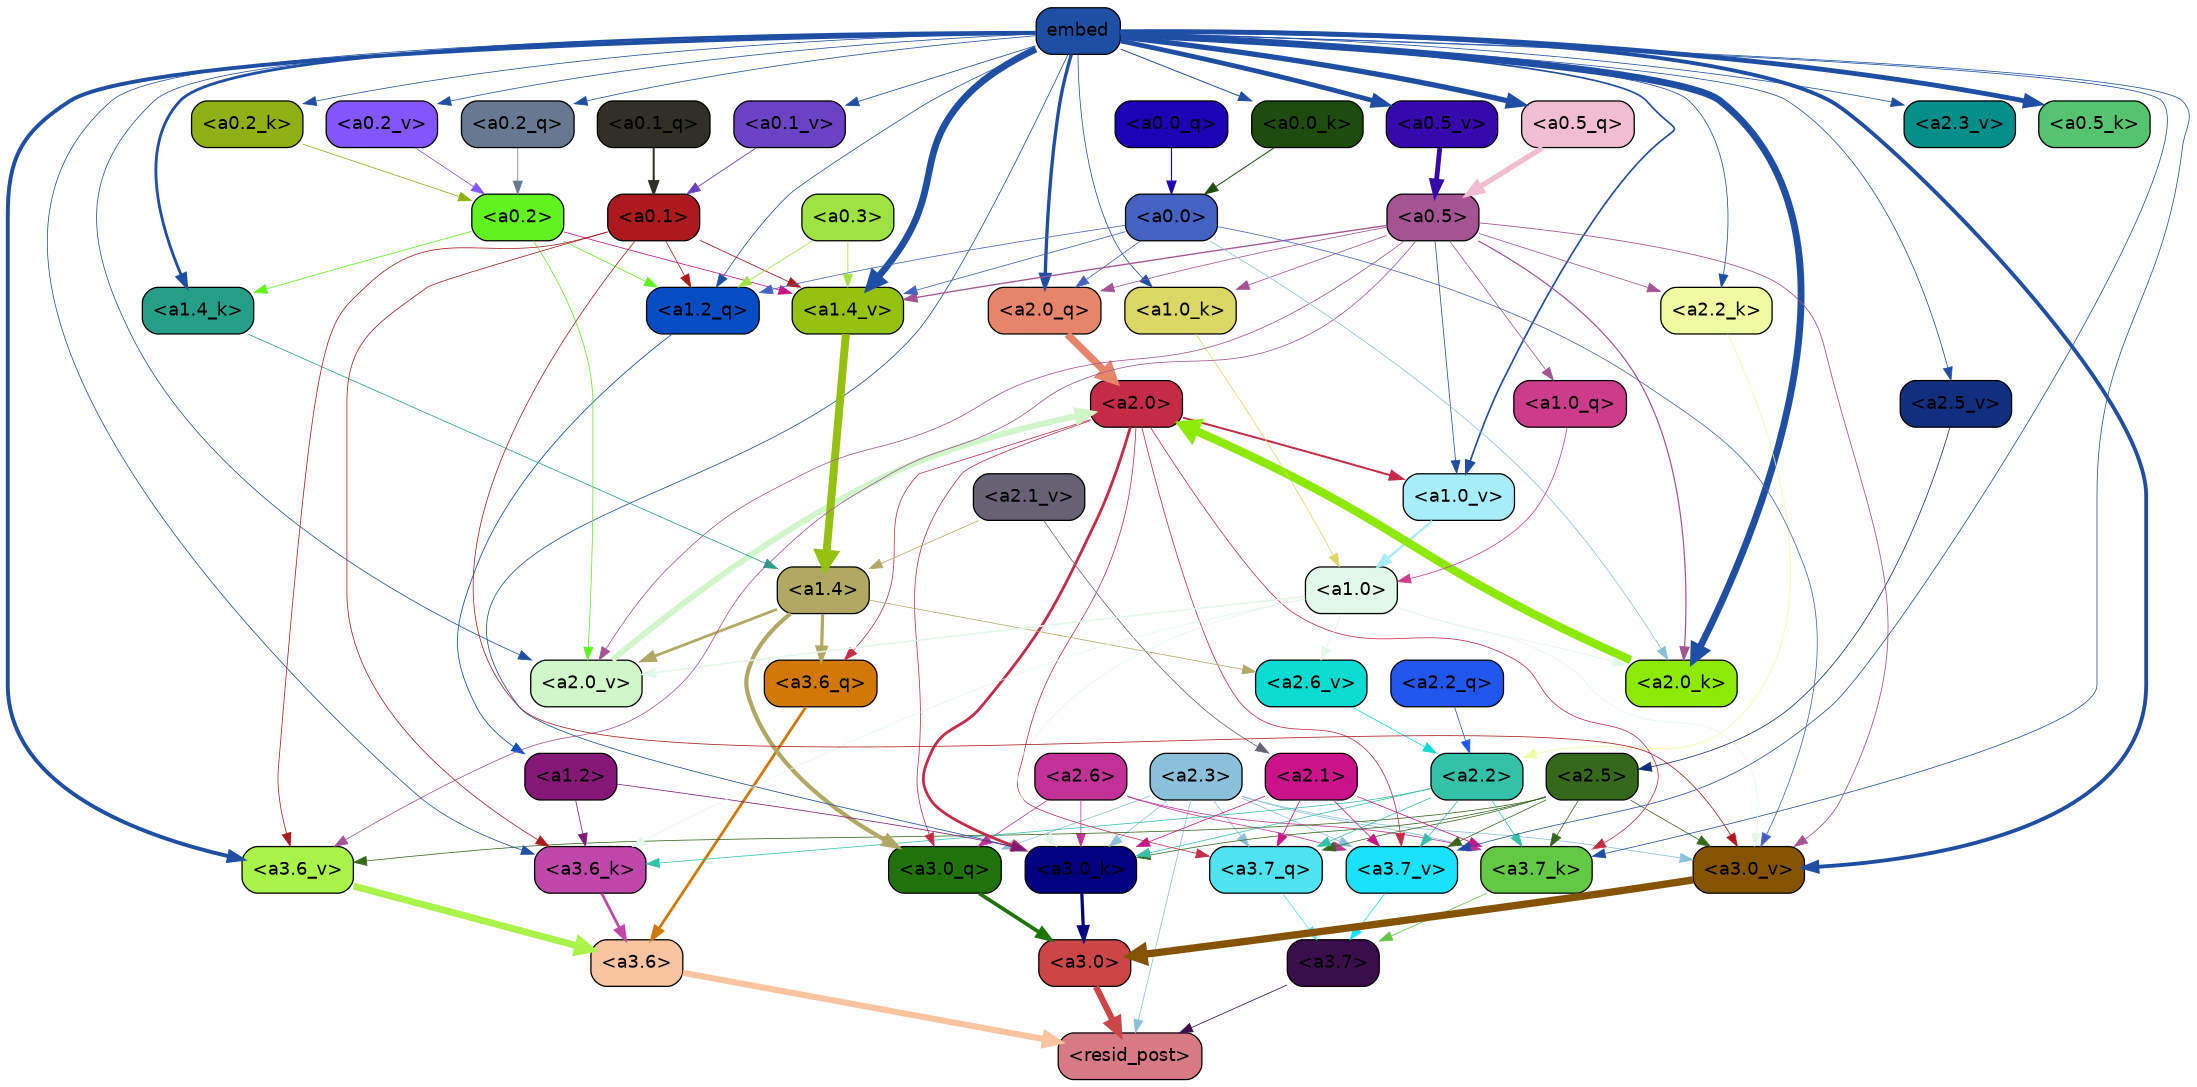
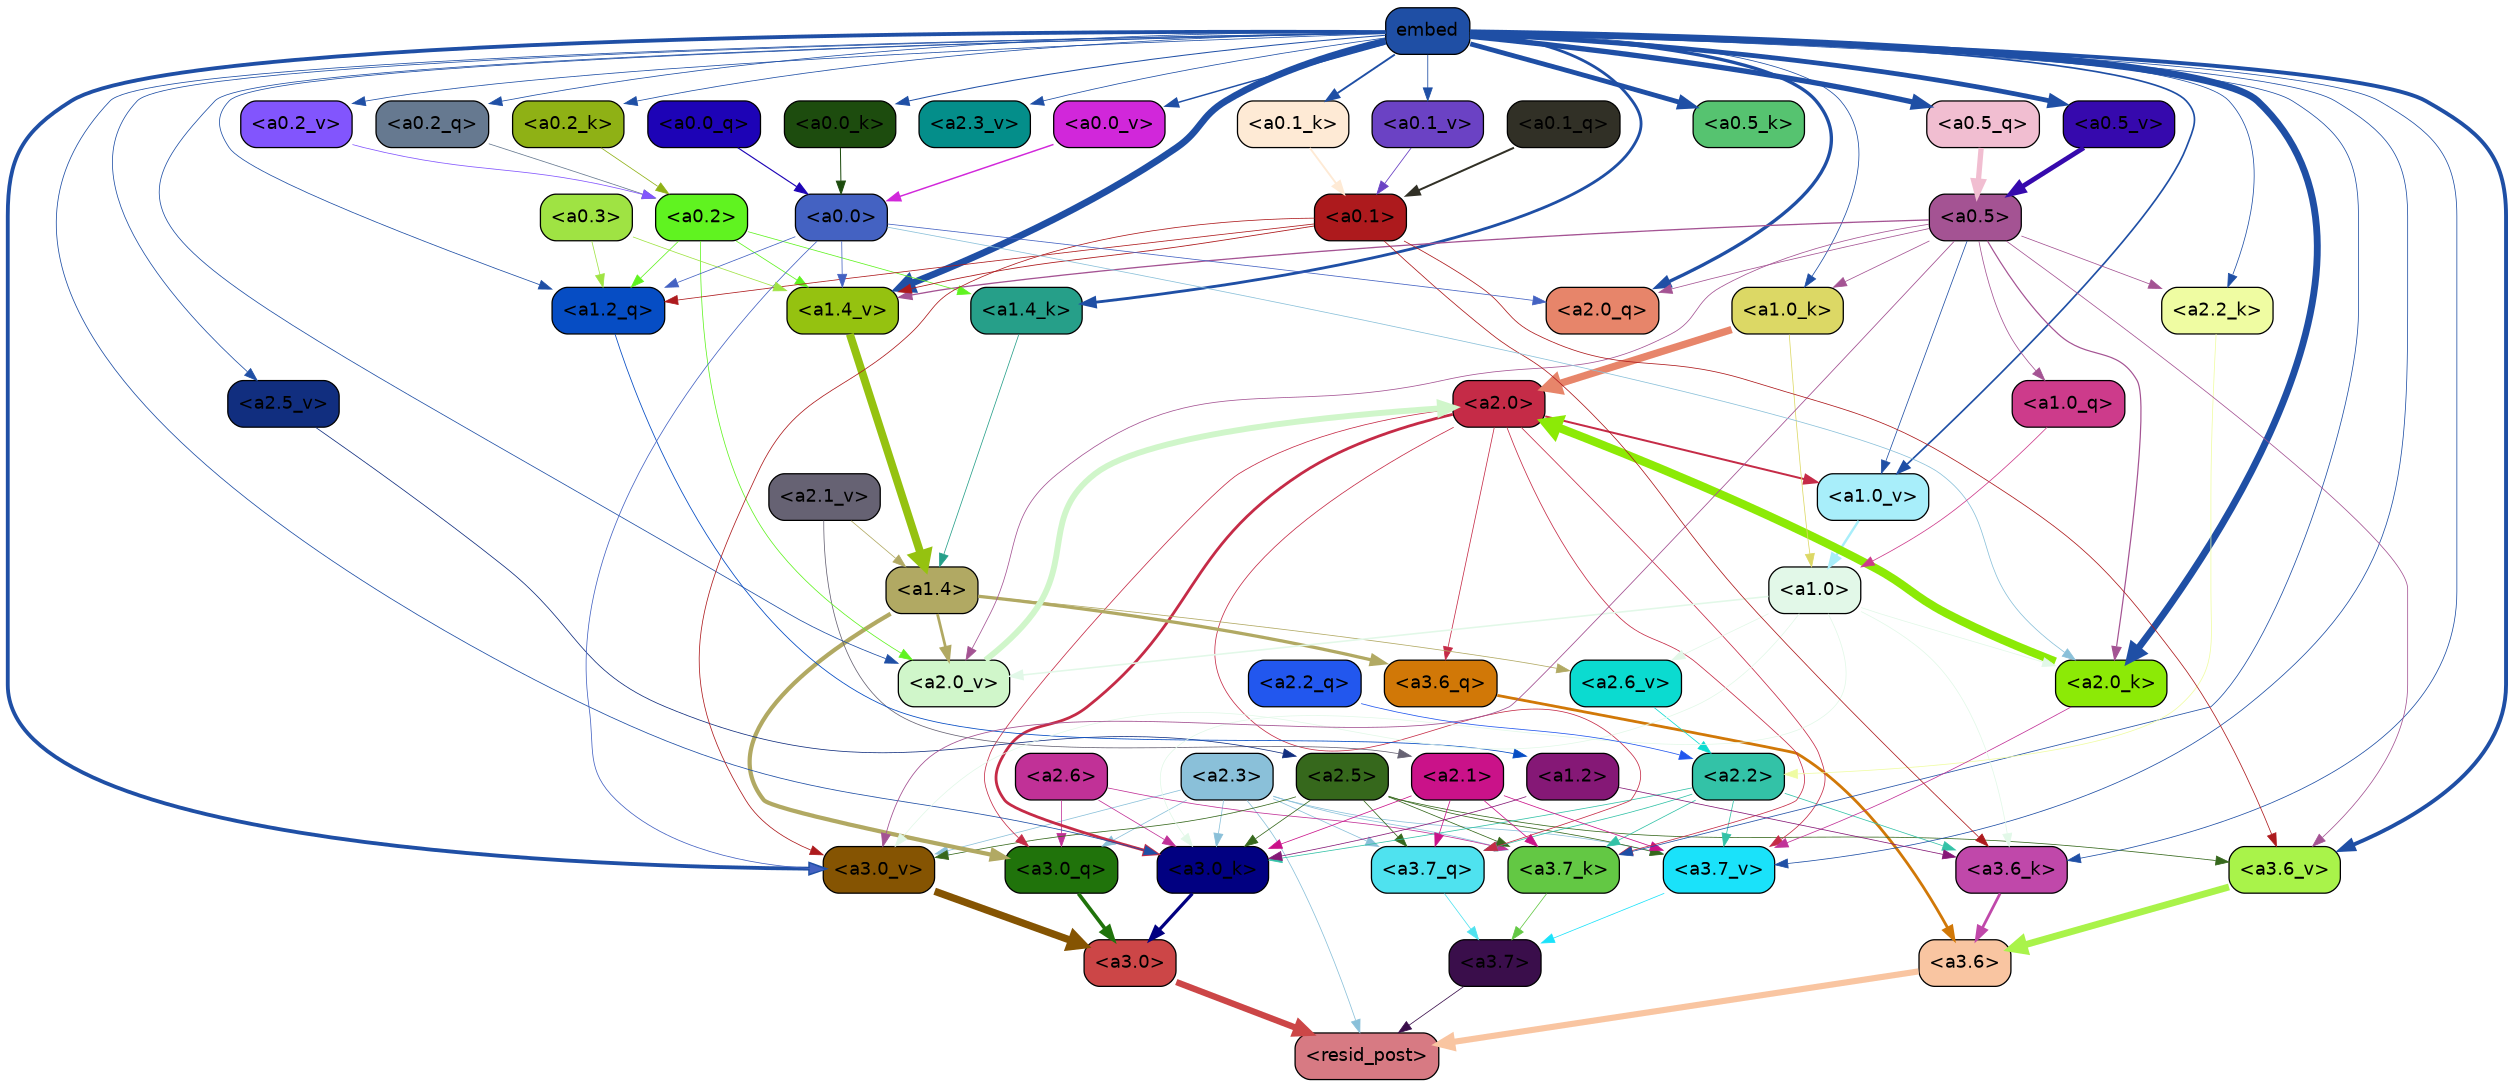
none -> (1109, 124)
none -> (1293, 124)
(666, 260) -> (766, 260)
(1086, 353) -> (1649, 355)
(1230, 823) -> (1903, 793)
